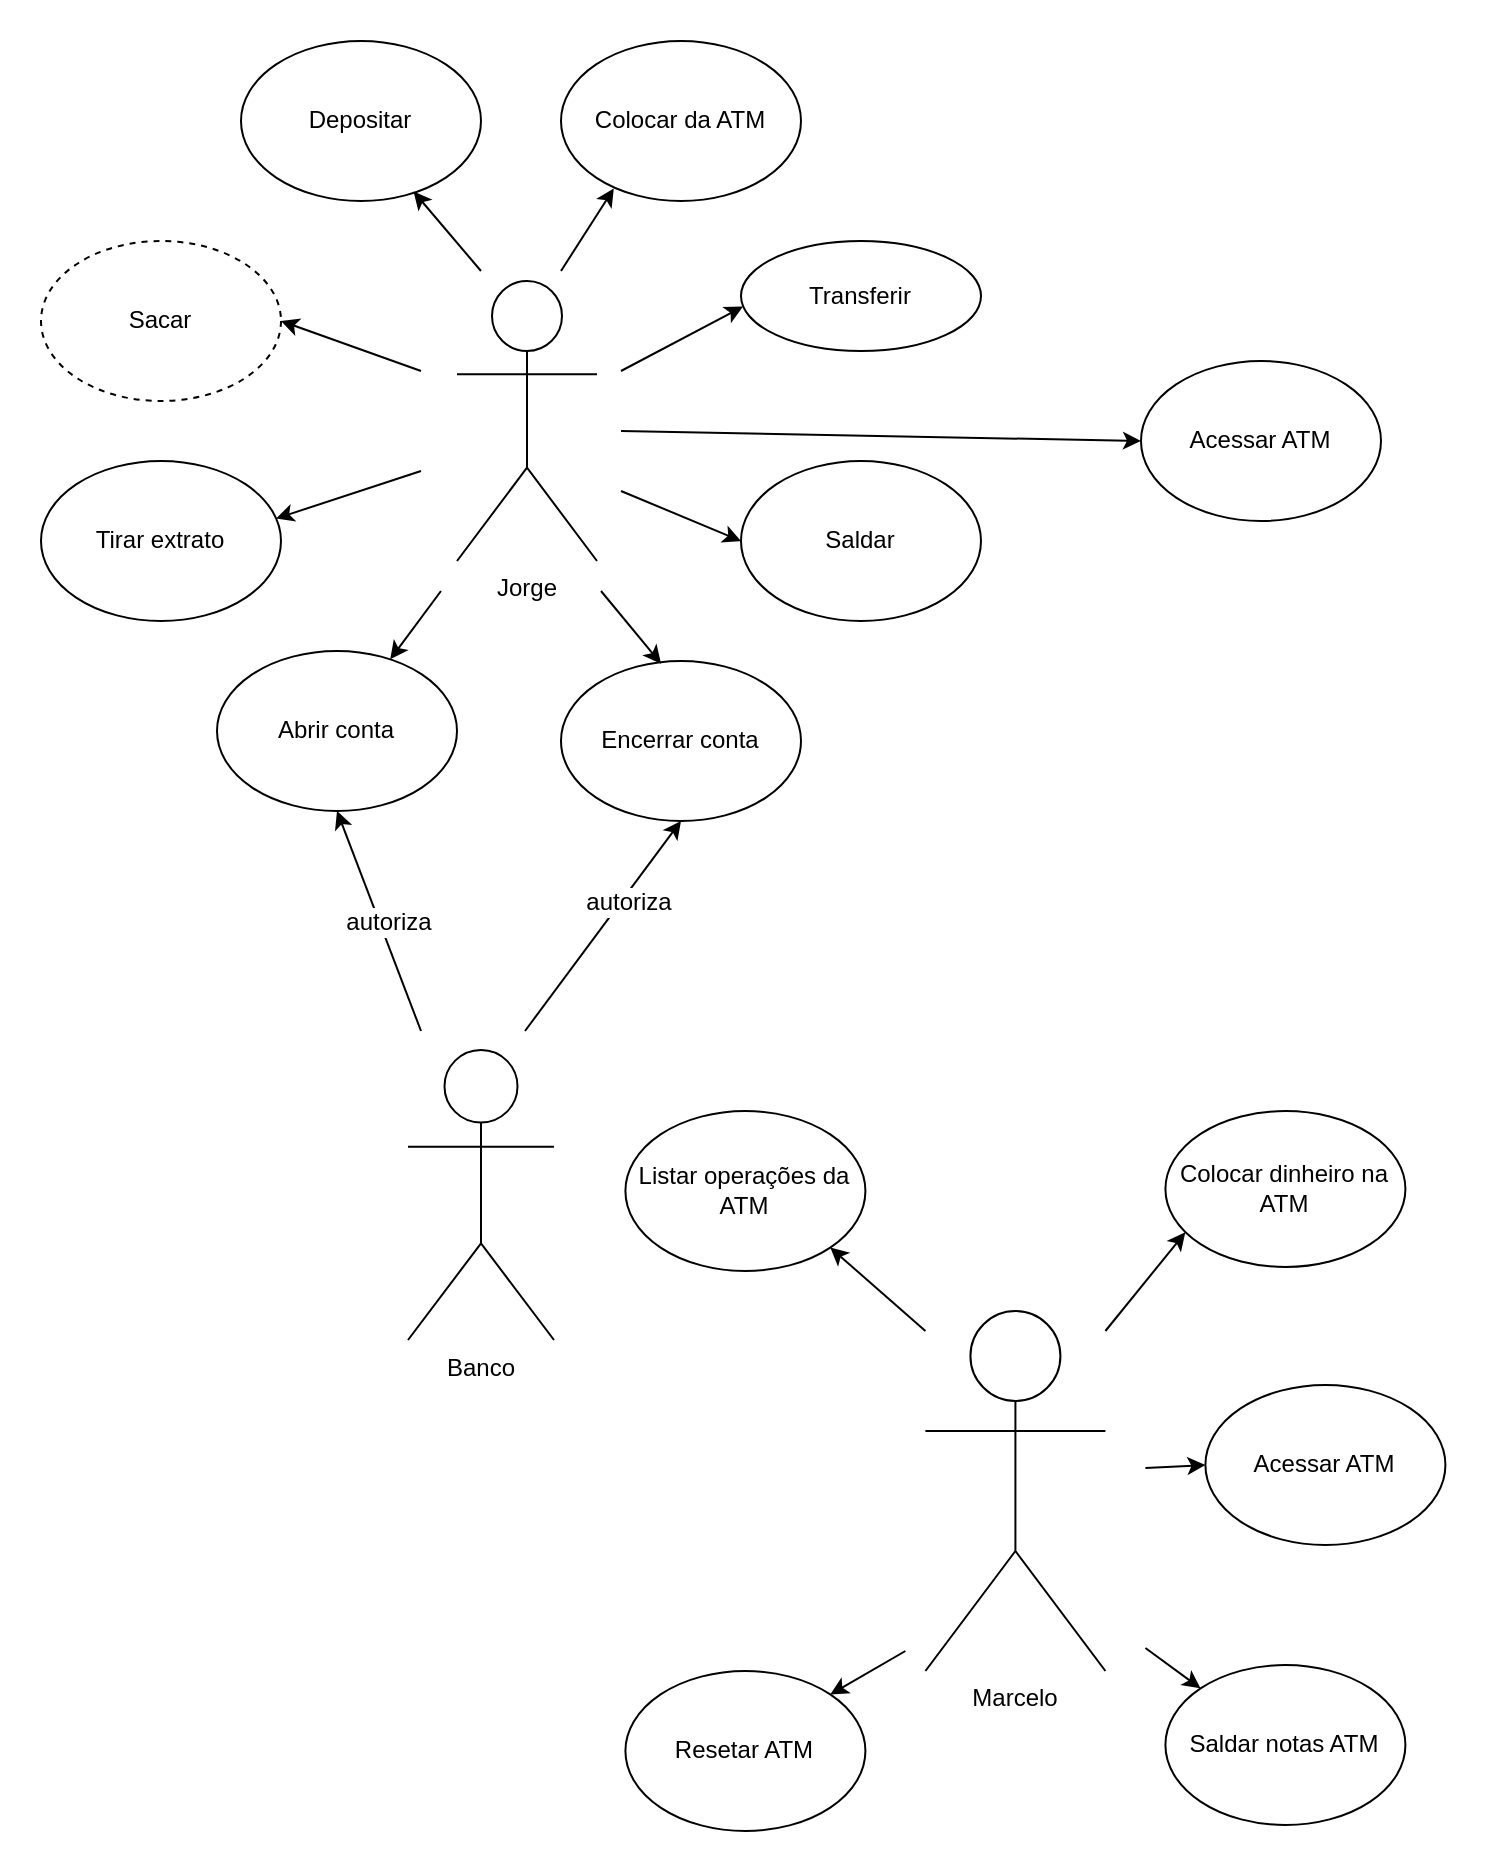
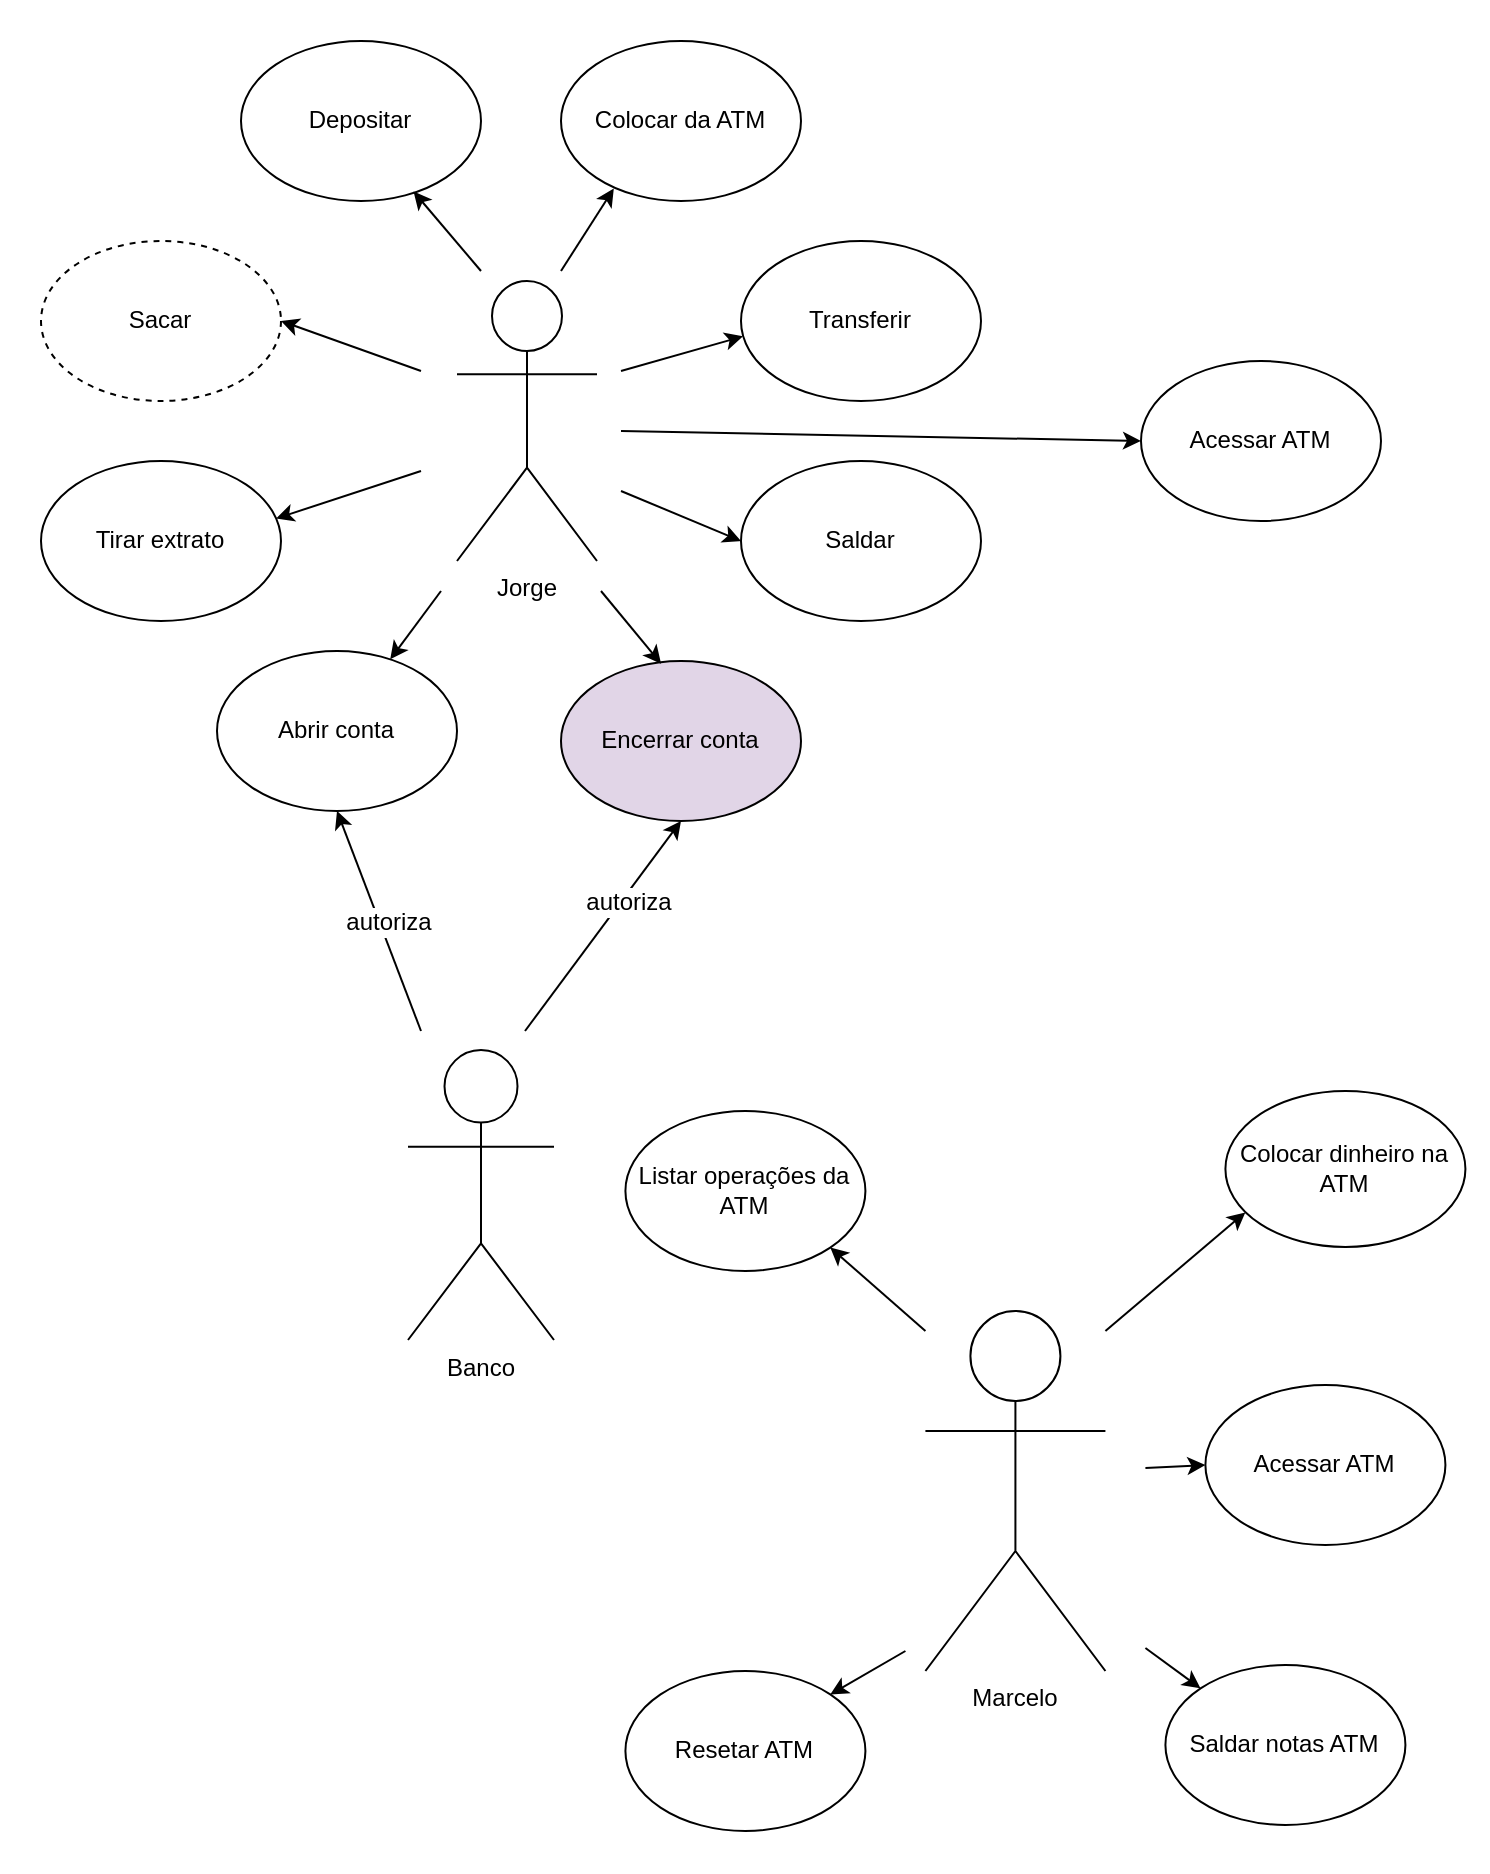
(861, 296) -> (861, 321)
(681, 741) -> (681, 741)
(1285, 1189) -> (1345, 1169)
